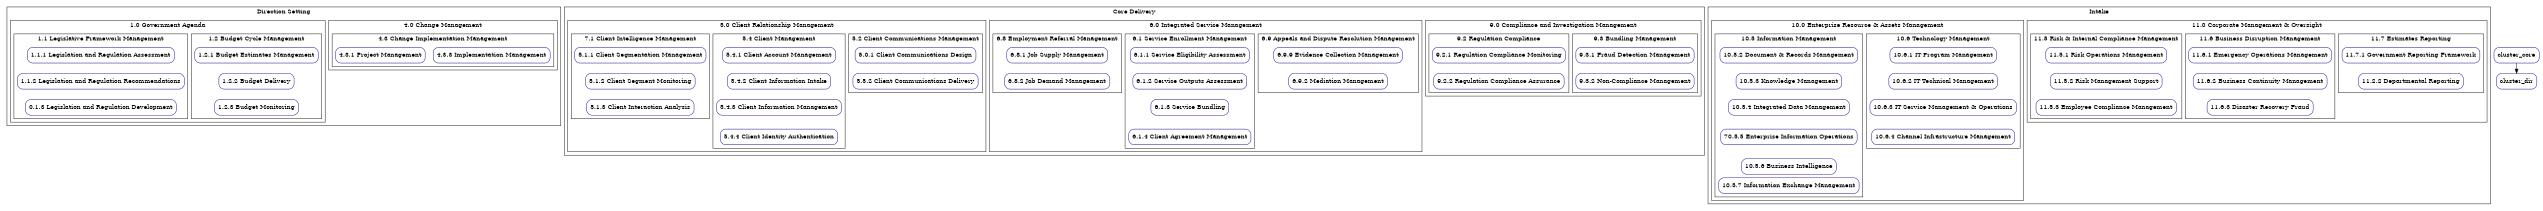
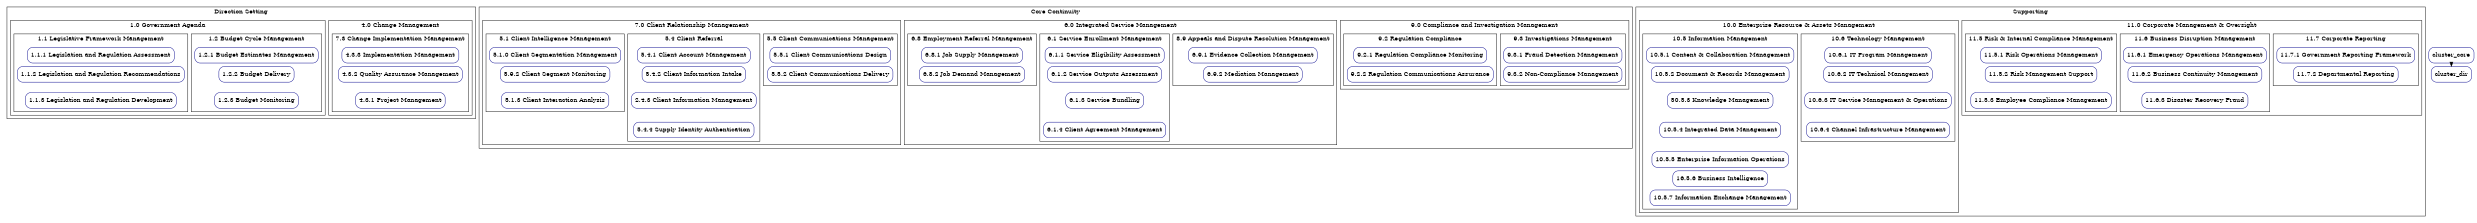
(1134, 12) -> (1056, 12)
(2099, 12) -> (2031, 12)
(777, 25) -> (692, 25)
(443, 39) -> (400, 39)
(640, 39) -> (555, 39)
(779, 39) -> (694, 39)
(916, 39) -> (830, 39)
(1338, 39) -> (1253, 39)
(1635, 39) -> (1563, 39)
(2411, 39) -> (2346, 39)
(640, 55) -> (555, 55)
(916, 55) -> (830, 55)
(1338, 55) -> (1253, 55)
none -> (1720, 55)
none -> (400, 74)
(640, 81) -> (555, 74)
(1499, 81) -> (1420, 74)
(1789, 81) -> (1720, 100)
(2411, 81) -> (2346, 74)
(101, 107) -> (101, 100)
(779, 107) -> (694, 100)
(779, 137) -> (694, 130)
(1789, 137) -> (1720, 160)
(1789, 166) -> (1720, 179)
